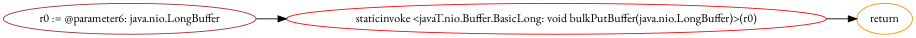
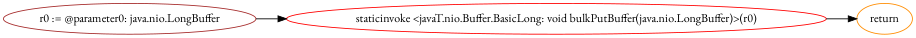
(130, 19) -> (130, 19)
